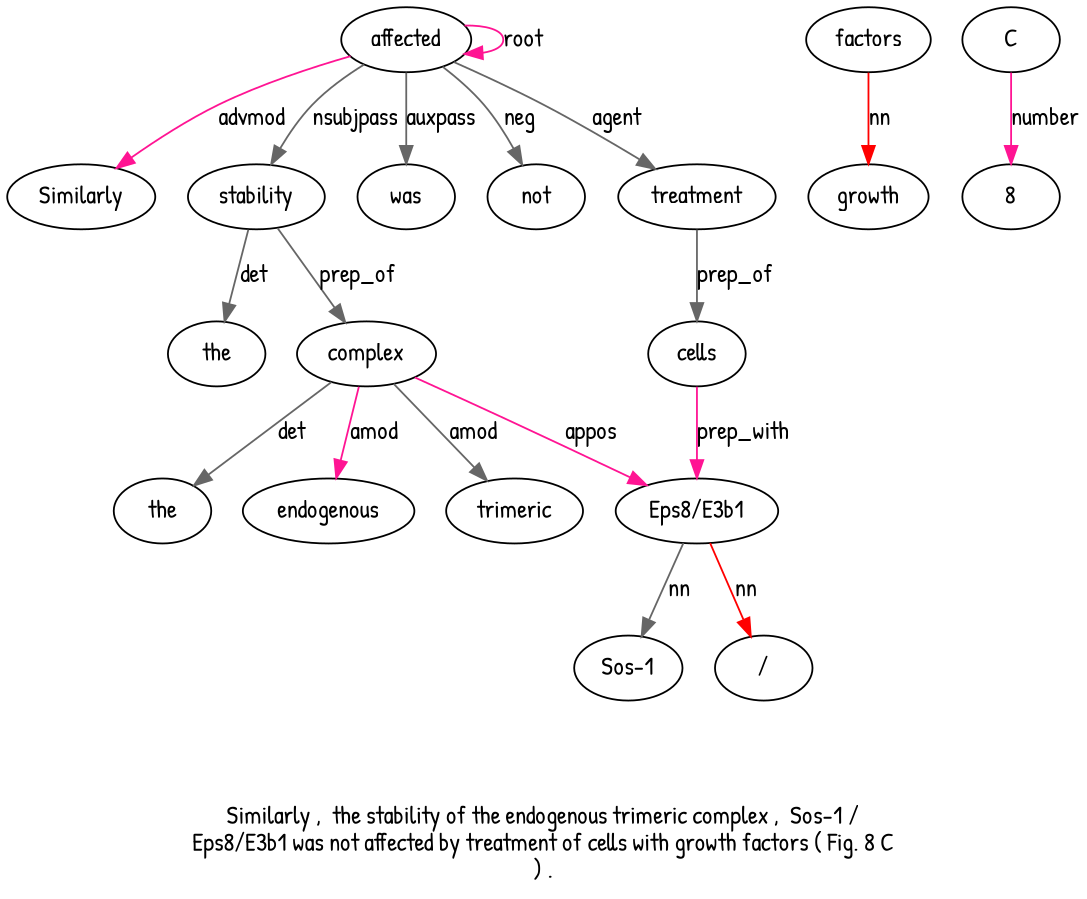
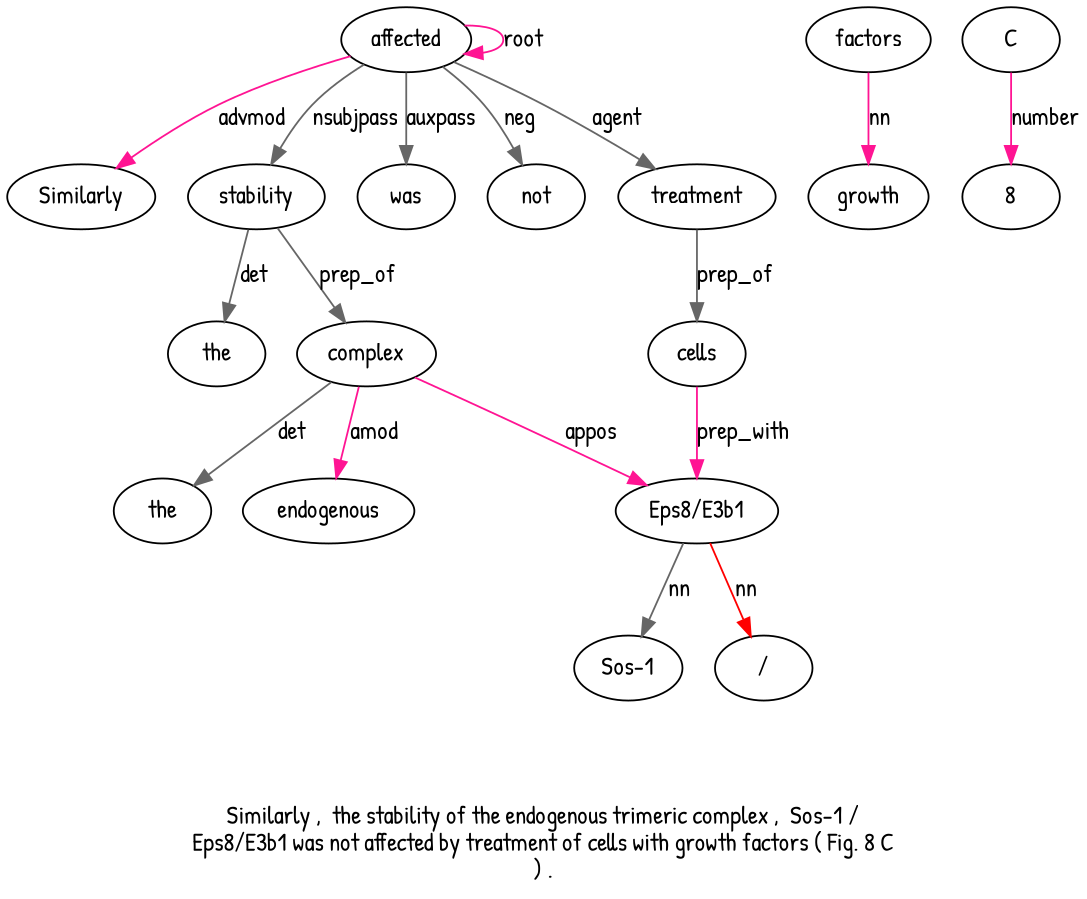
(868, 109) -> (868, 109)
(515, 511) -> none
